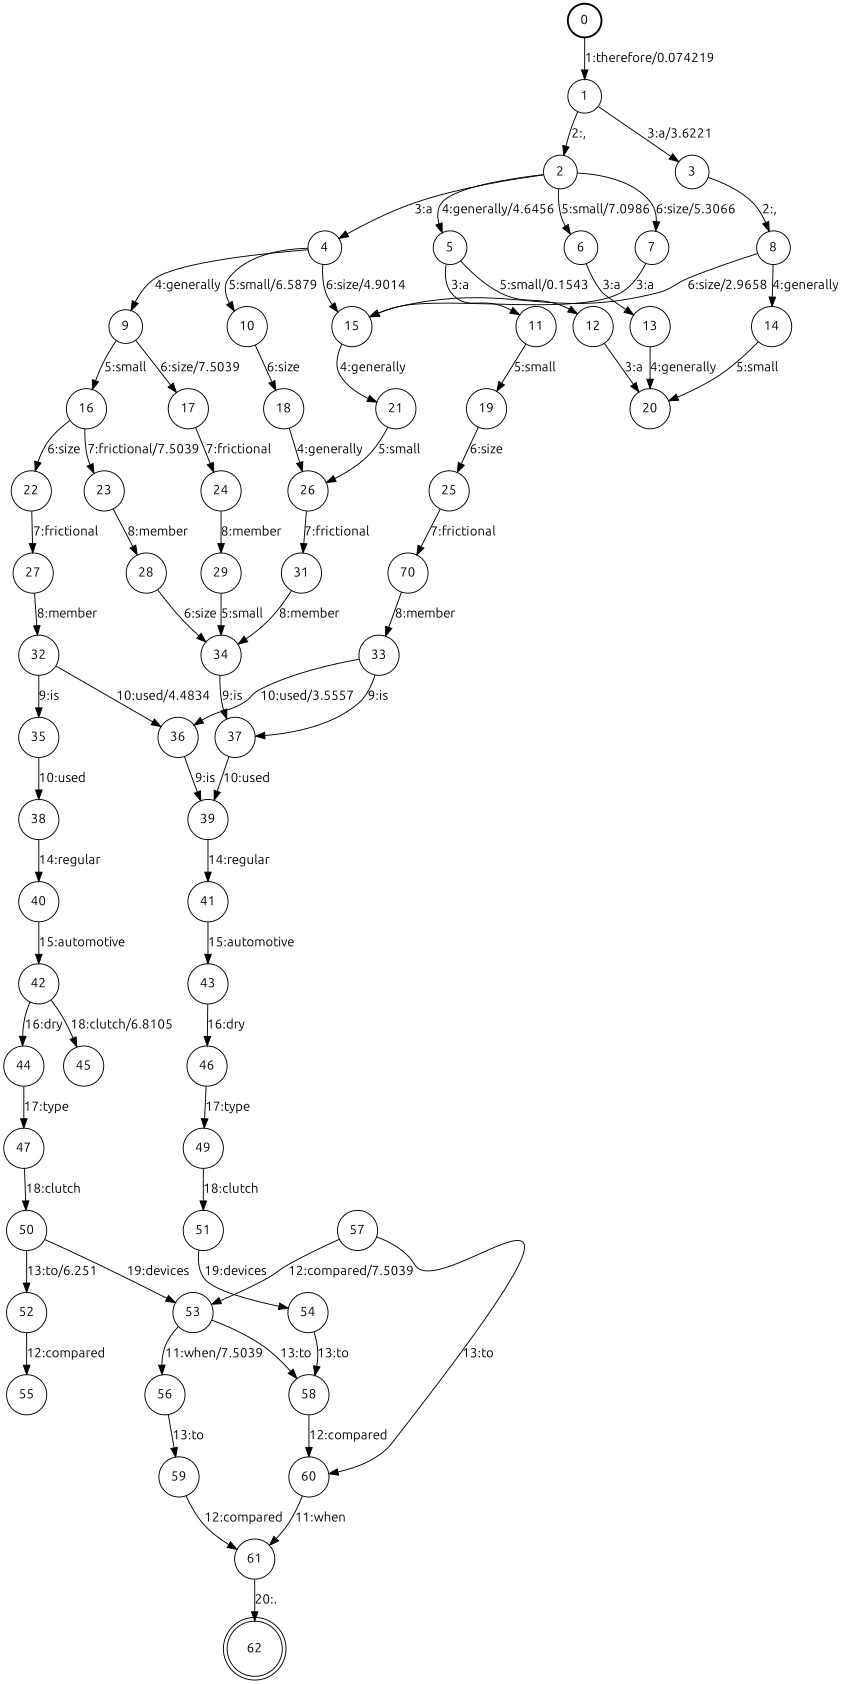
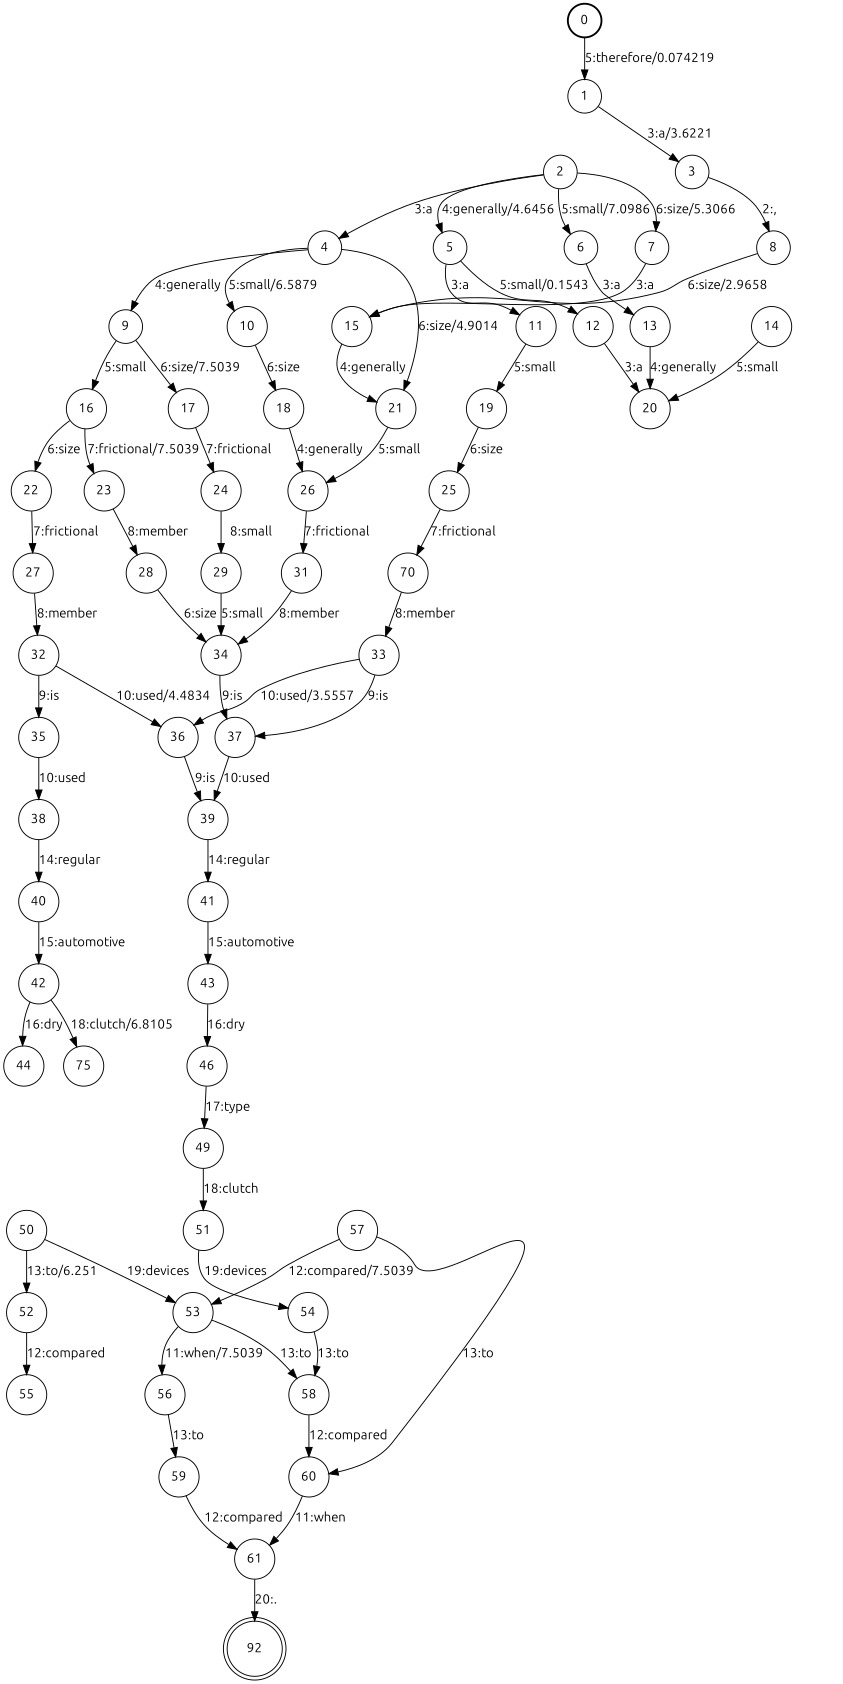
(650, 58) -> (650, 58)
(571, 129) -> none
(773, 281) -> none
(324, 285) -> (414, 293)
(251, 532) -> (251, 532)
(84, 1066) -> (84, 1066)
(24, 1148) -> none
(255, 1649) -> (255, 1649)
